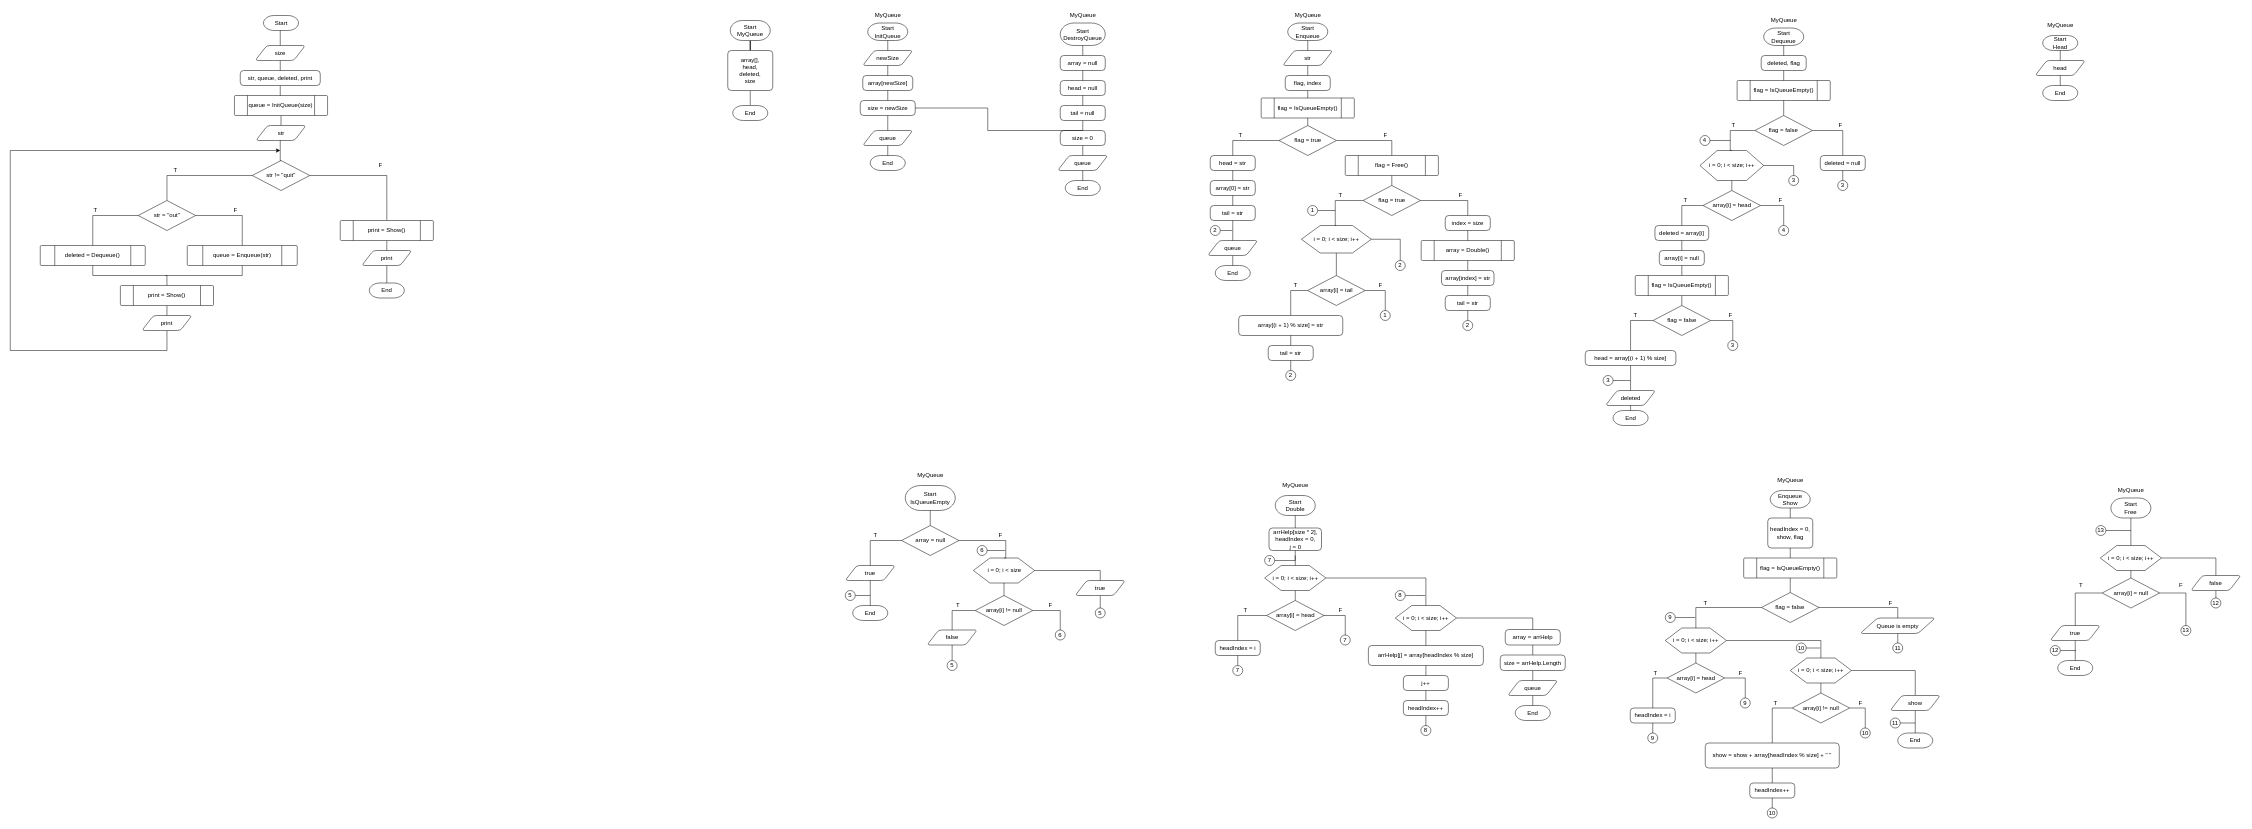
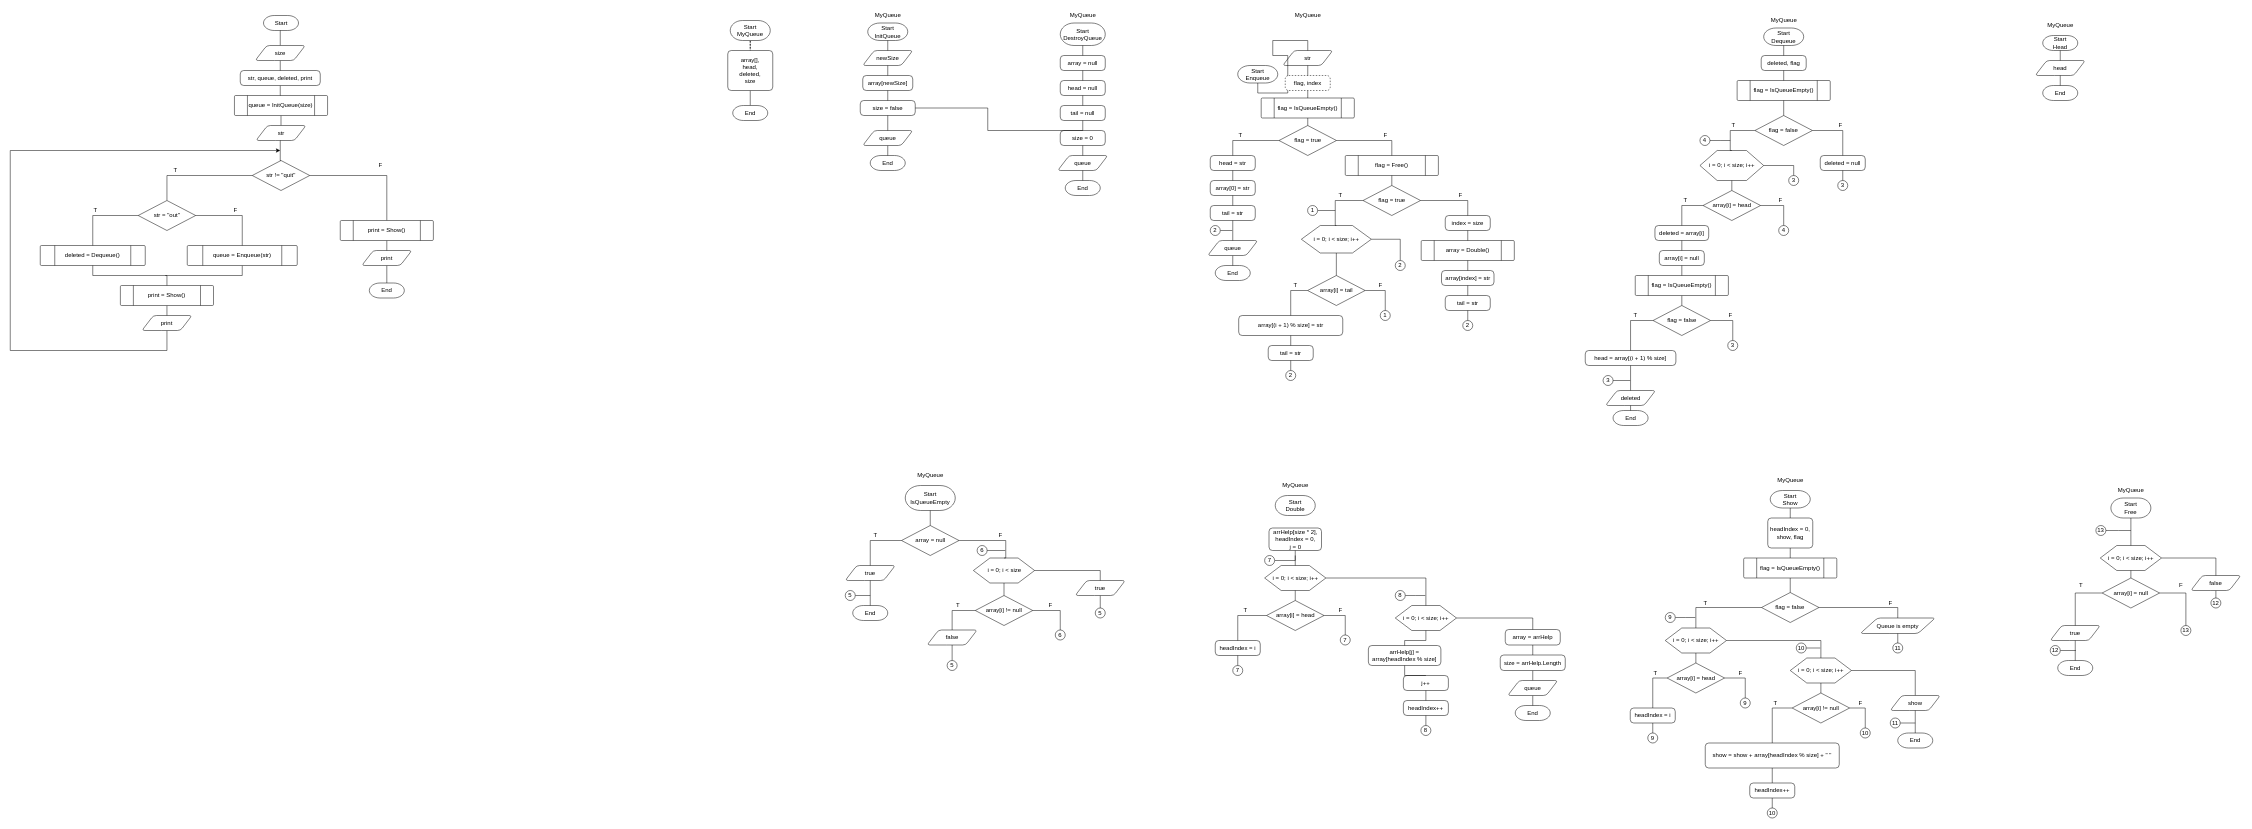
(1308, 32) -> (1258, 74)
(750, 45) -> (750, 45)
(1308, 83) -> (1308, 83)
(888, 108) -> (888, 108)
(1790, 499) -> (1790, 499)
(1295, 522) -> none
(1426, 655) -> (1405, 655)
